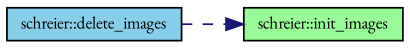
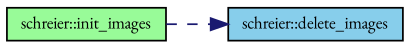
(204, 24) -> (188, 24)
